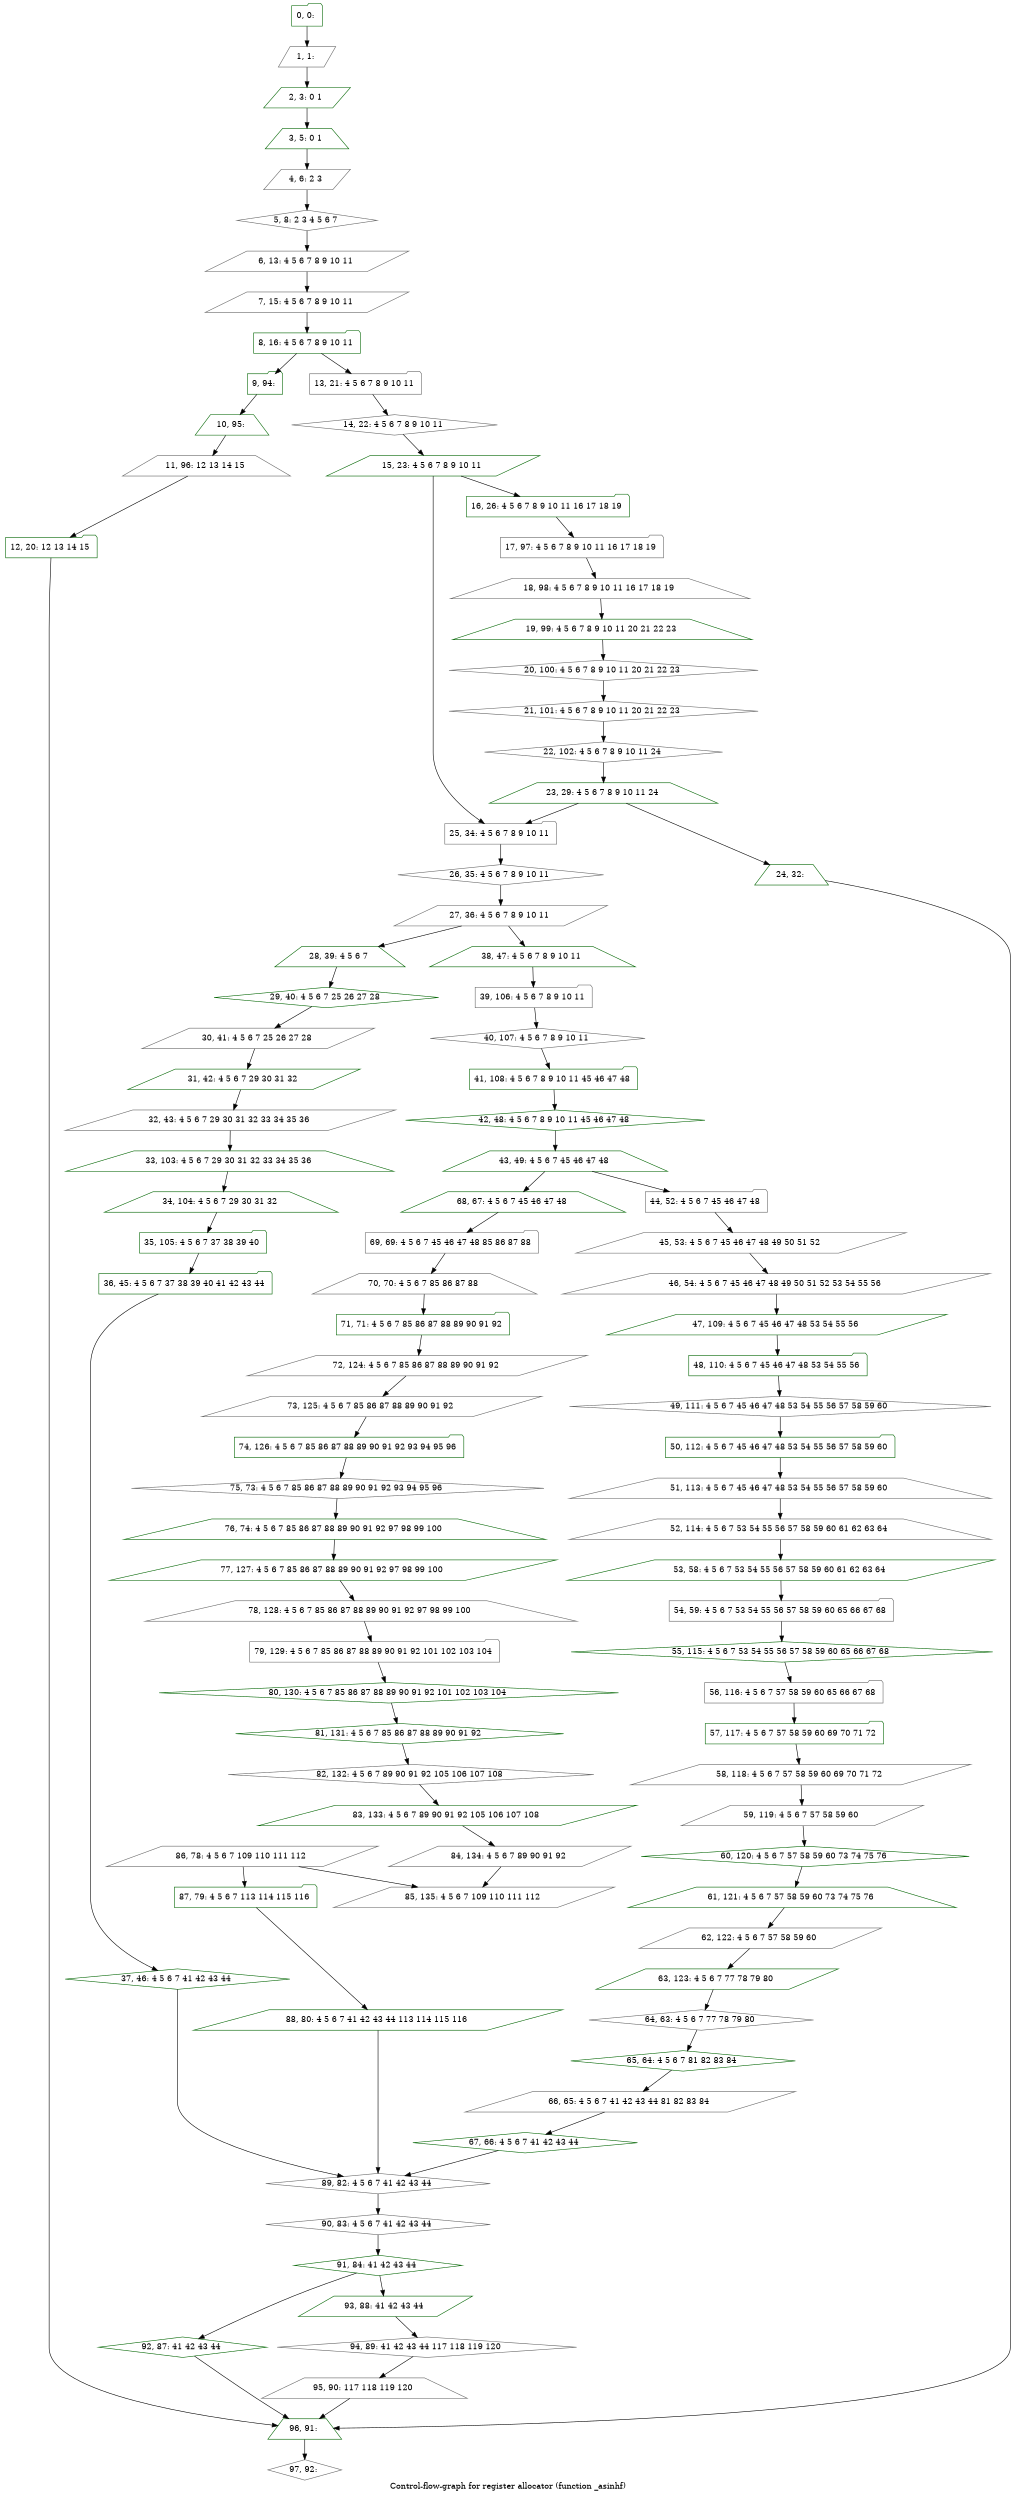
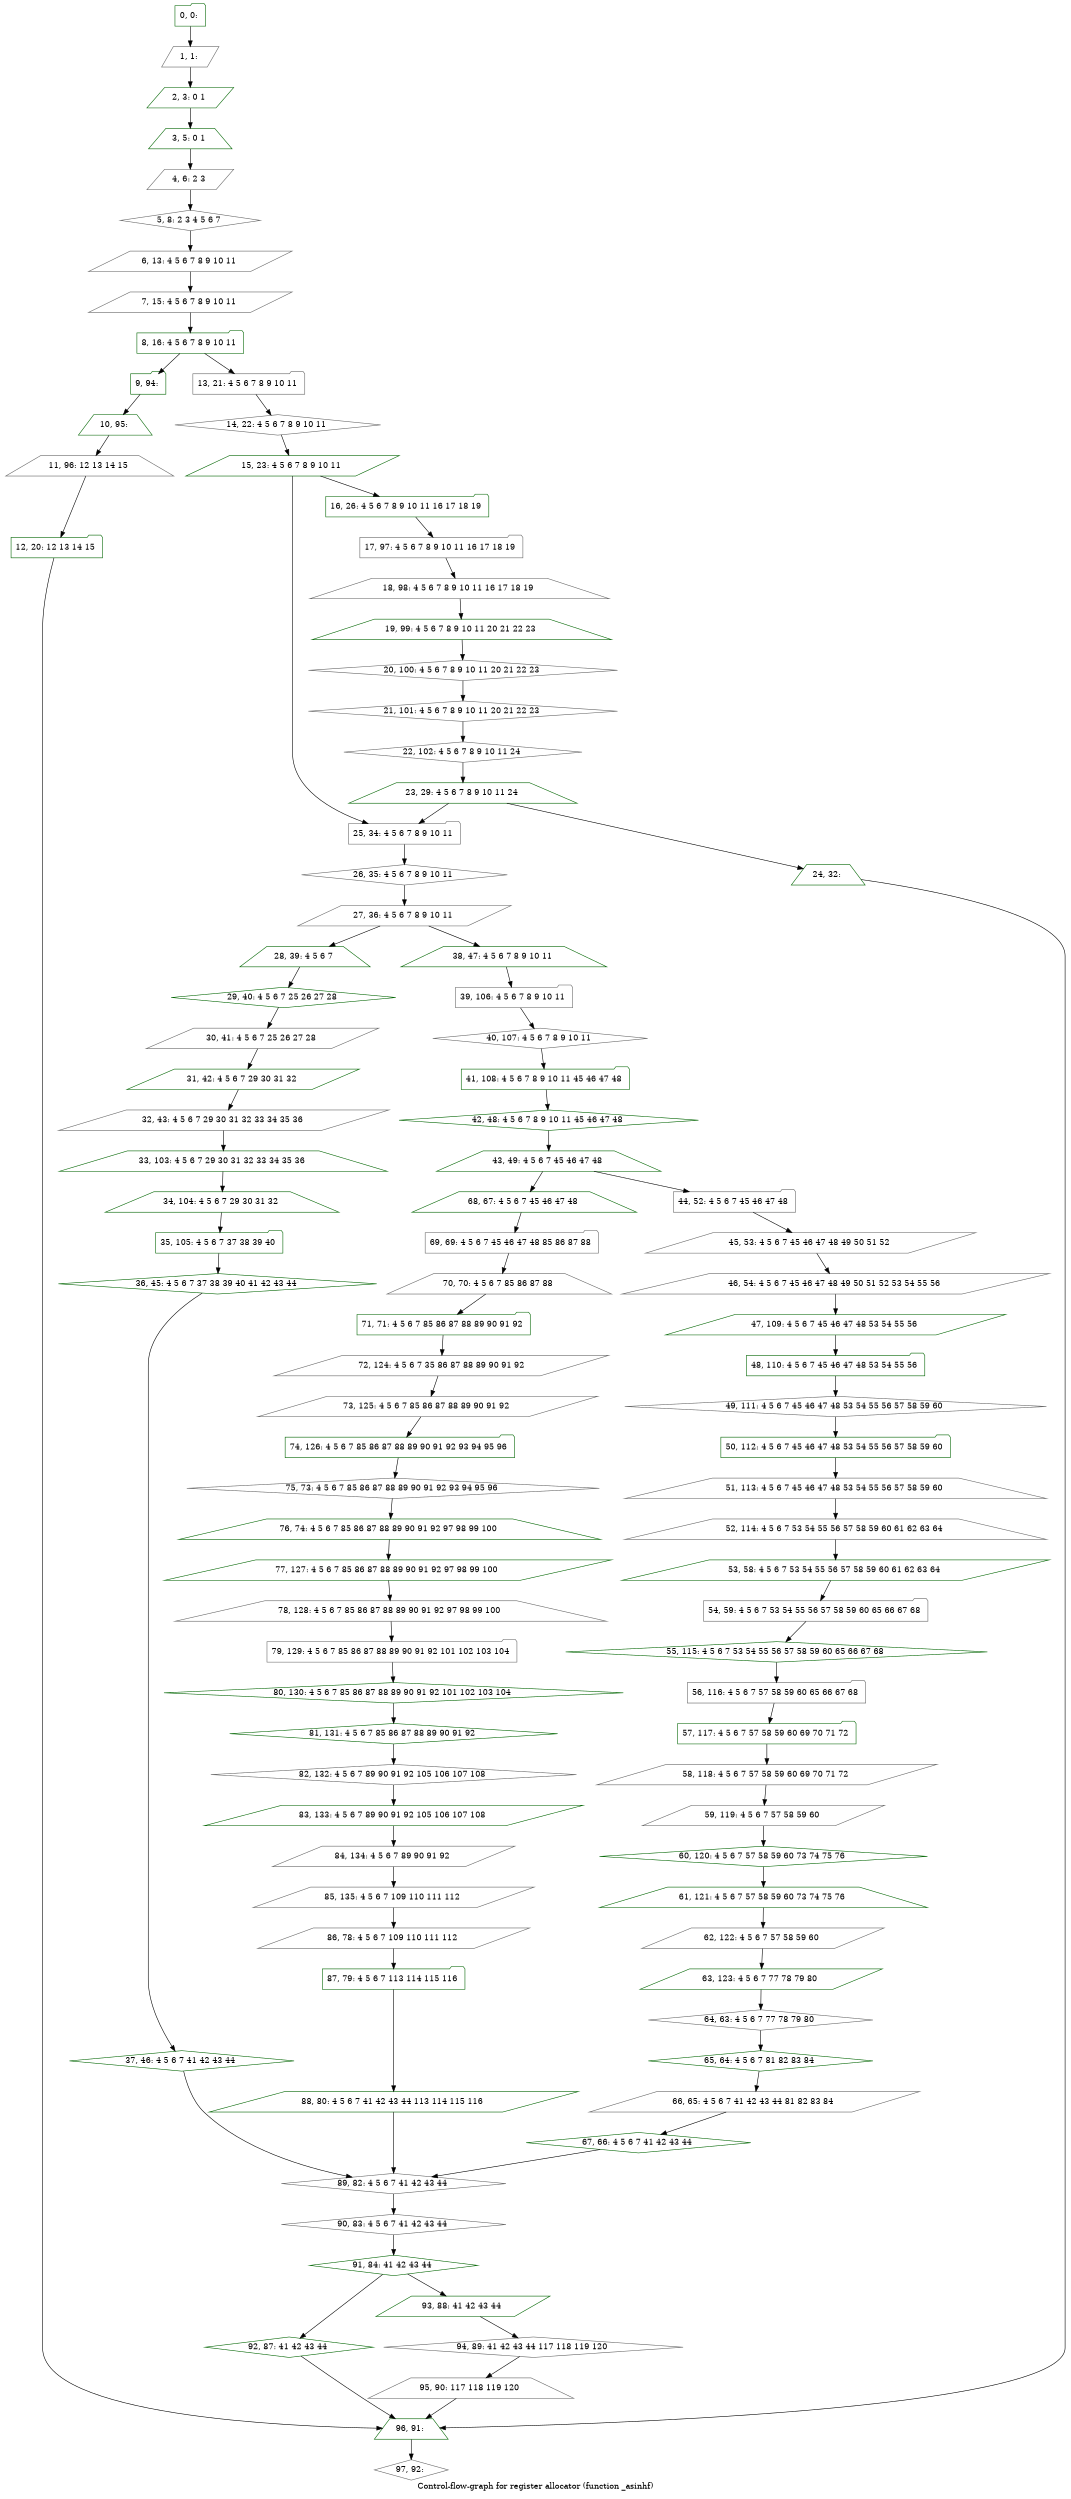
(185, 1284) -> (218, 1284)
(417, 1366) -> (441, 1366)
(355, 1876) -> (394, 1915)
